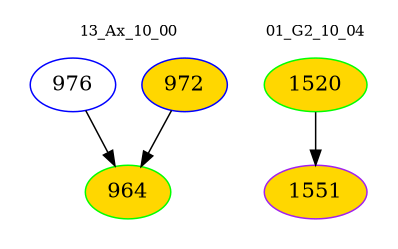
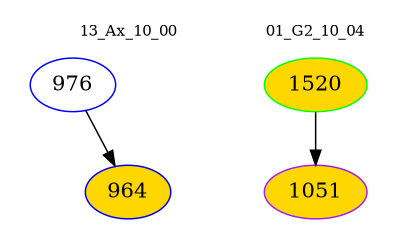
(185, 85) -> none
(128, 192) -> (128, 192)
(316, 192) -> (316, 192)
